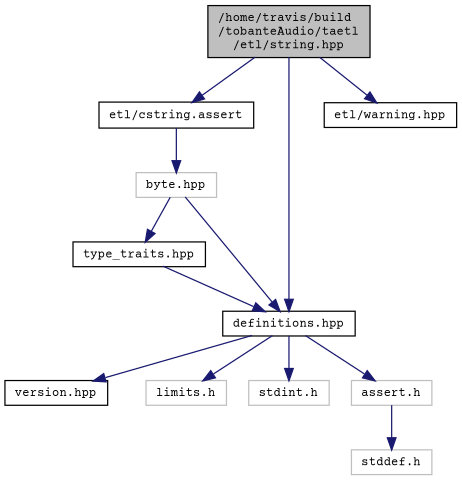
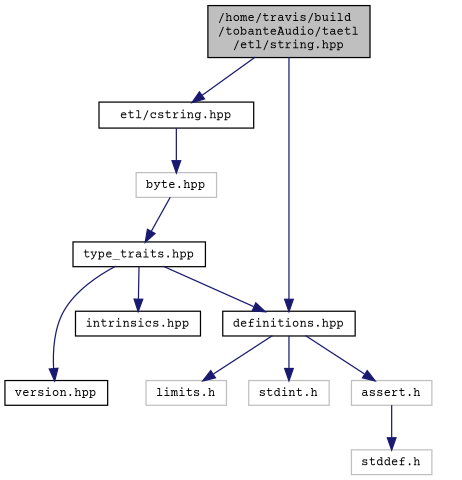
(176, 115) -> (176, 115)
(390, 115) -> none
(229, 250) -> none
none -> (138, 324)
(179, 357) -> (67, 307)
